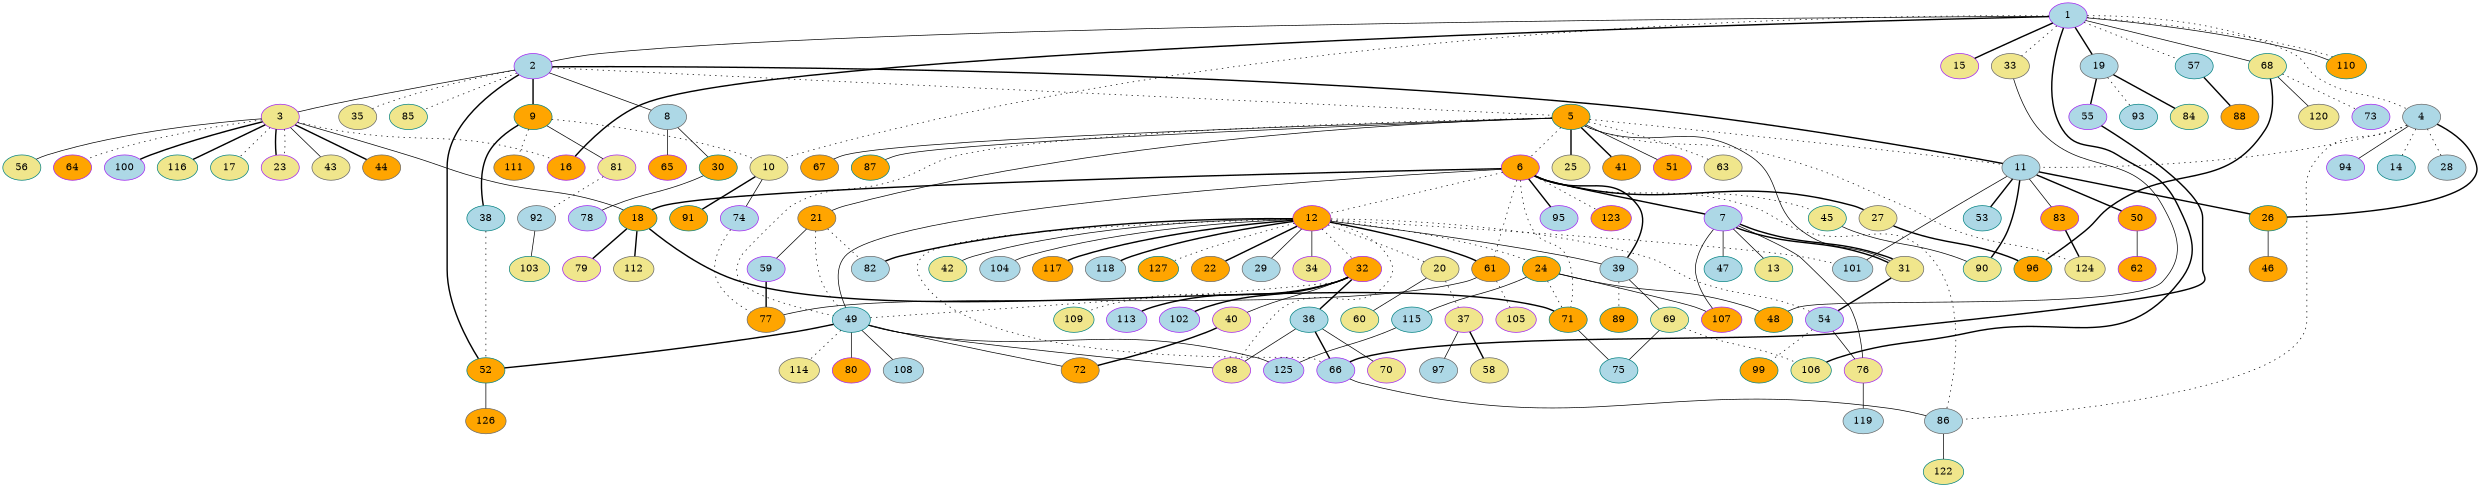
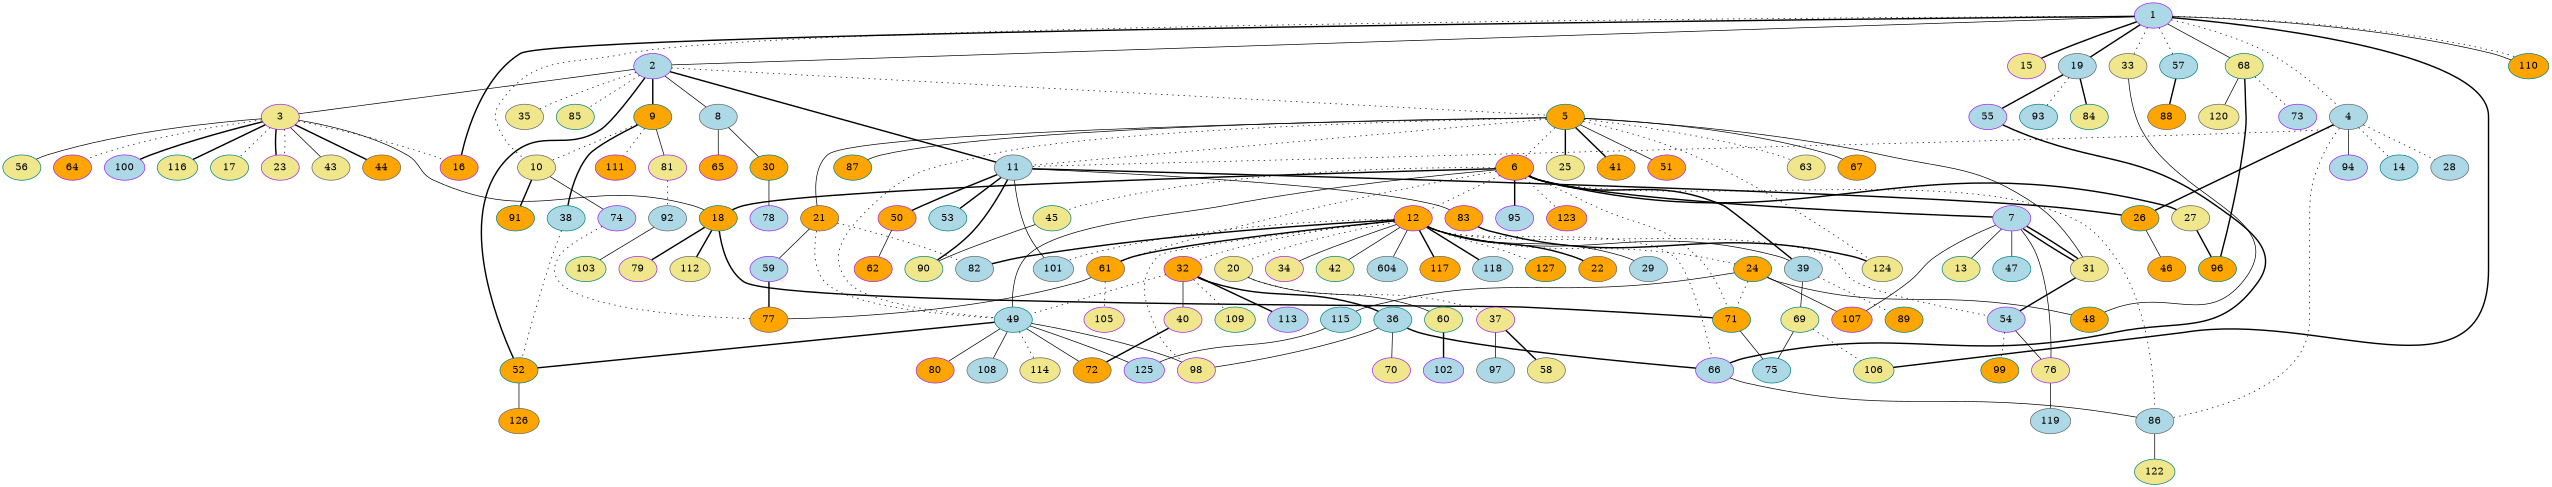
(514, 168) -> (615, 168)
(1000, 269) -> (1387, 269)
(1272, 295) -> (1444, 345)
